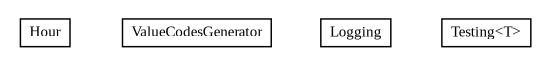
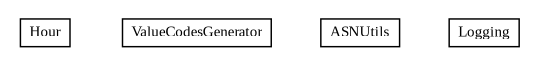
none -> (360, 32)
(486, 32) -> none
